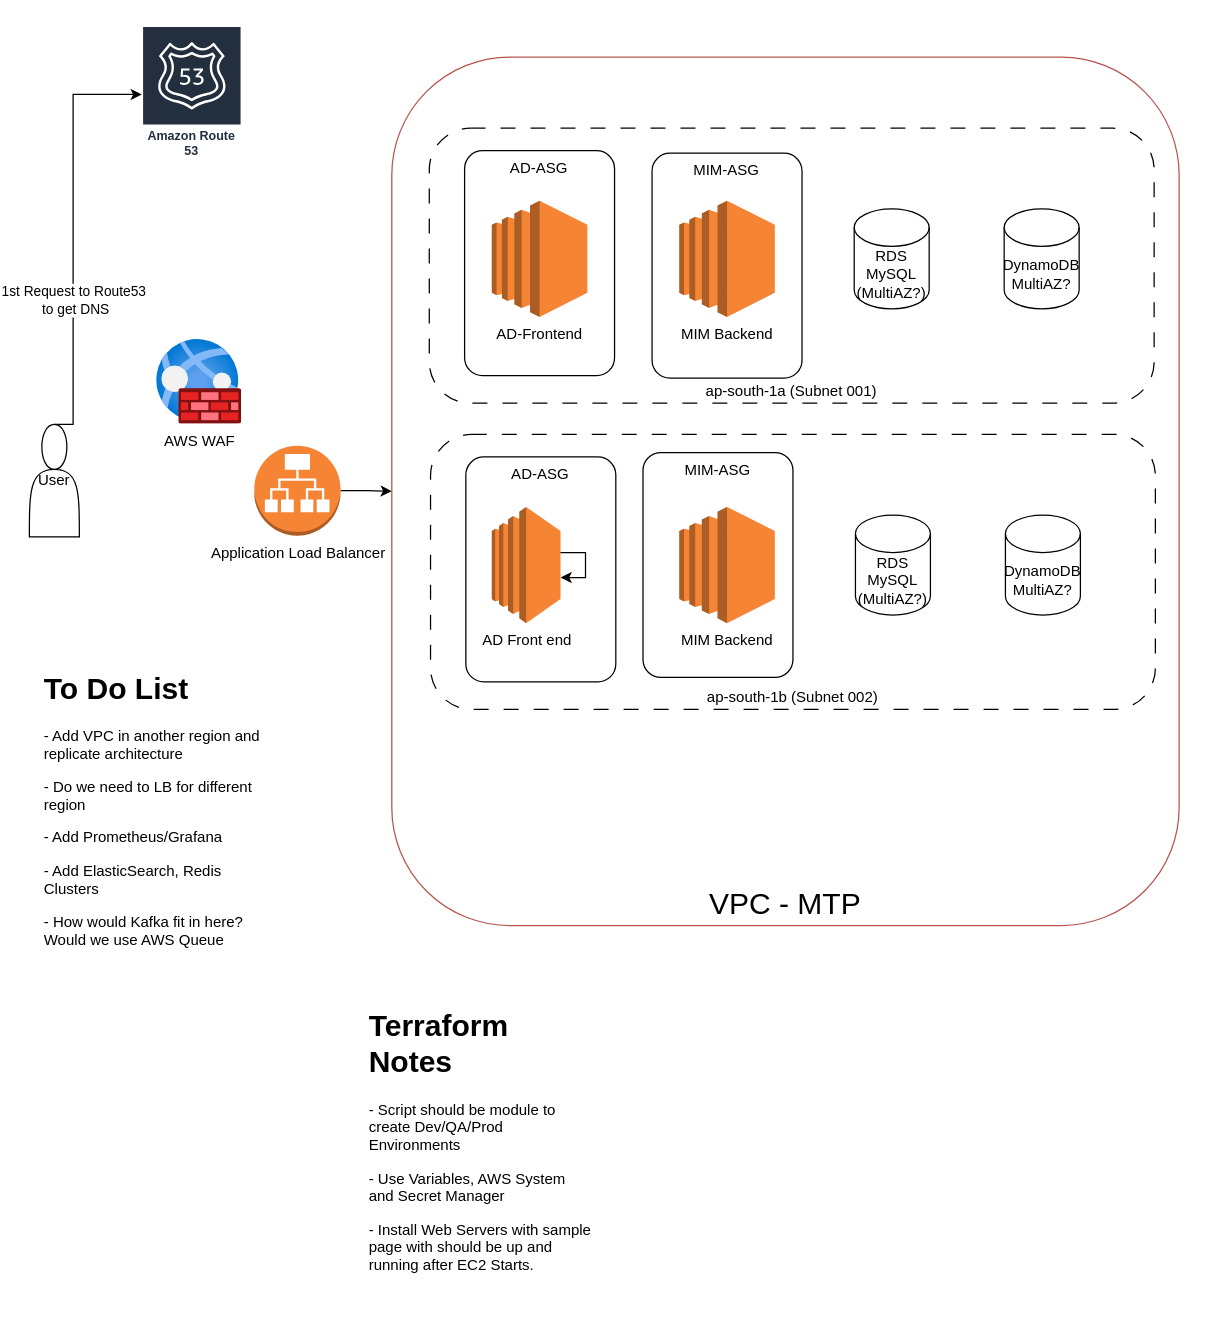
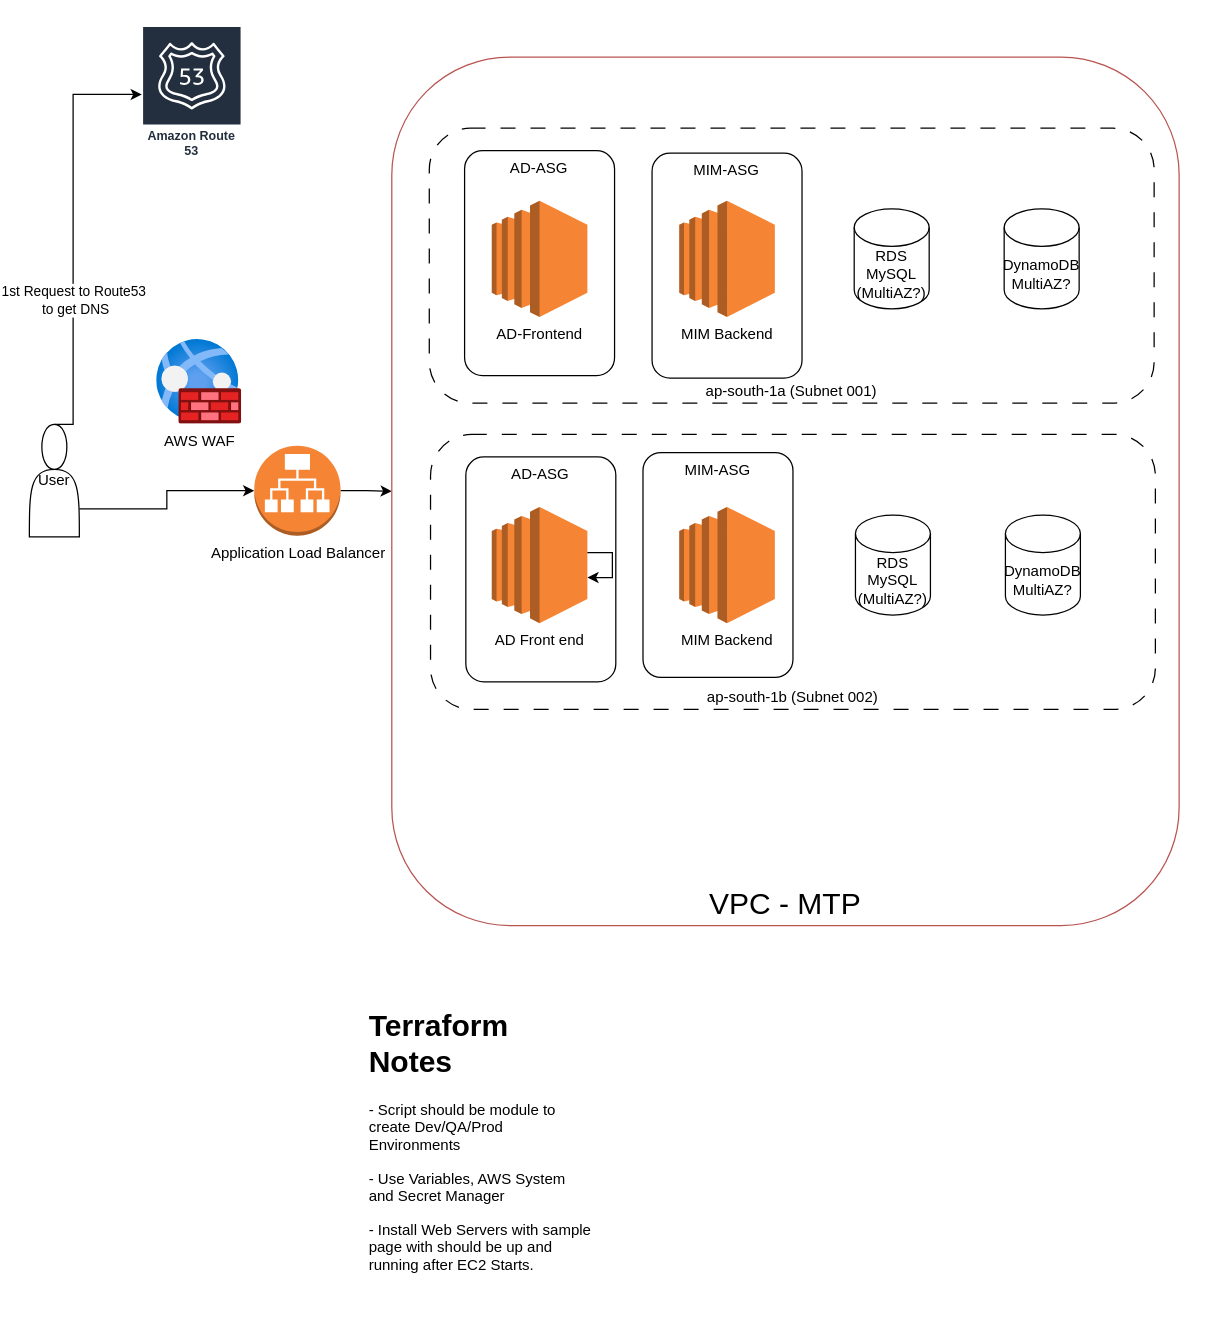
none -> (167, 504)
(526, 565) -> (540, 565)
(154, 813) -> none
